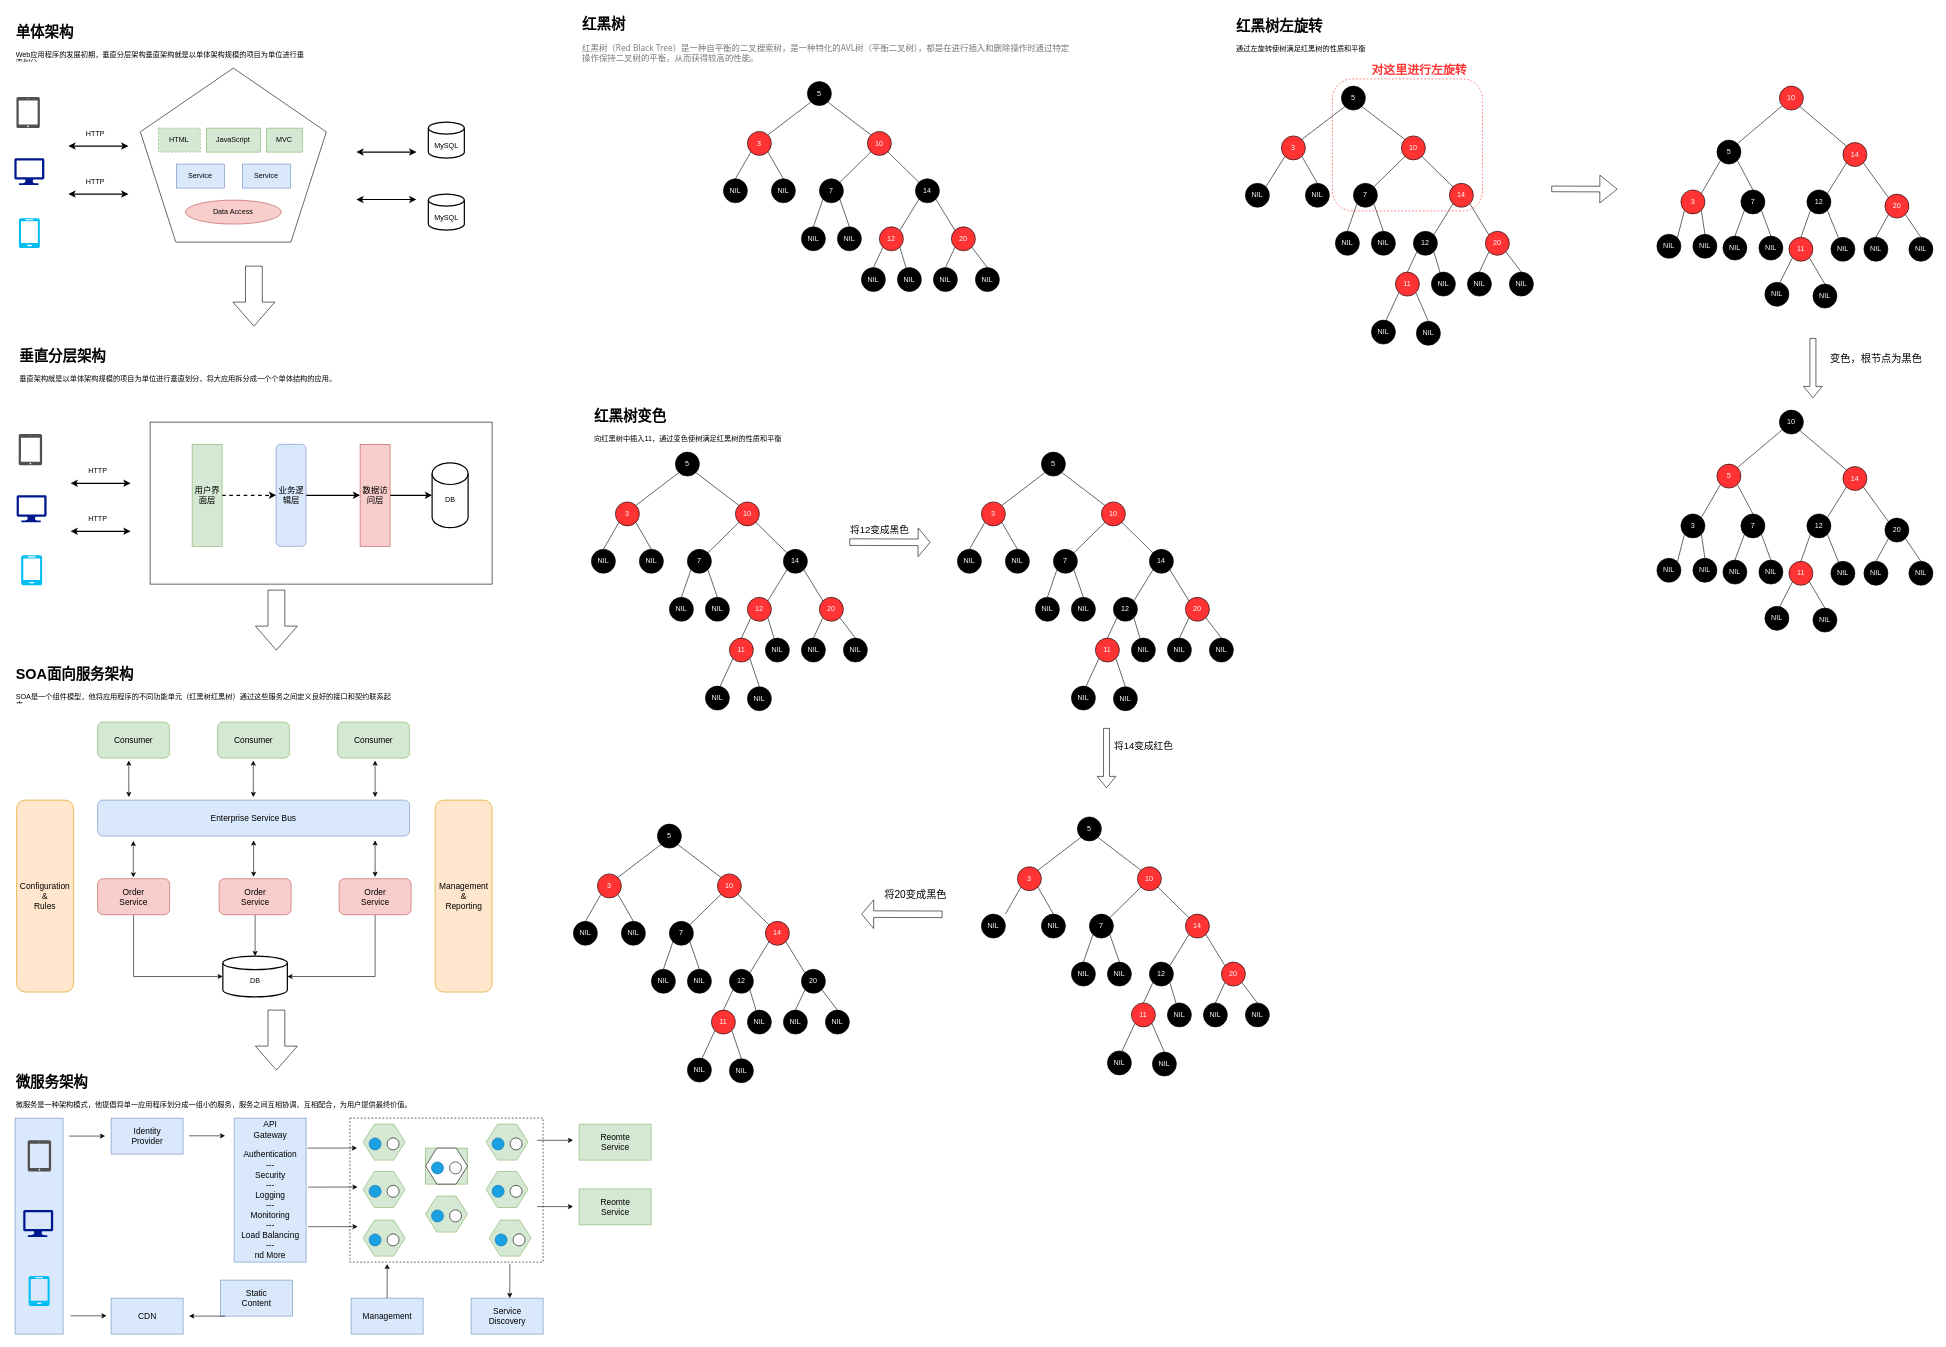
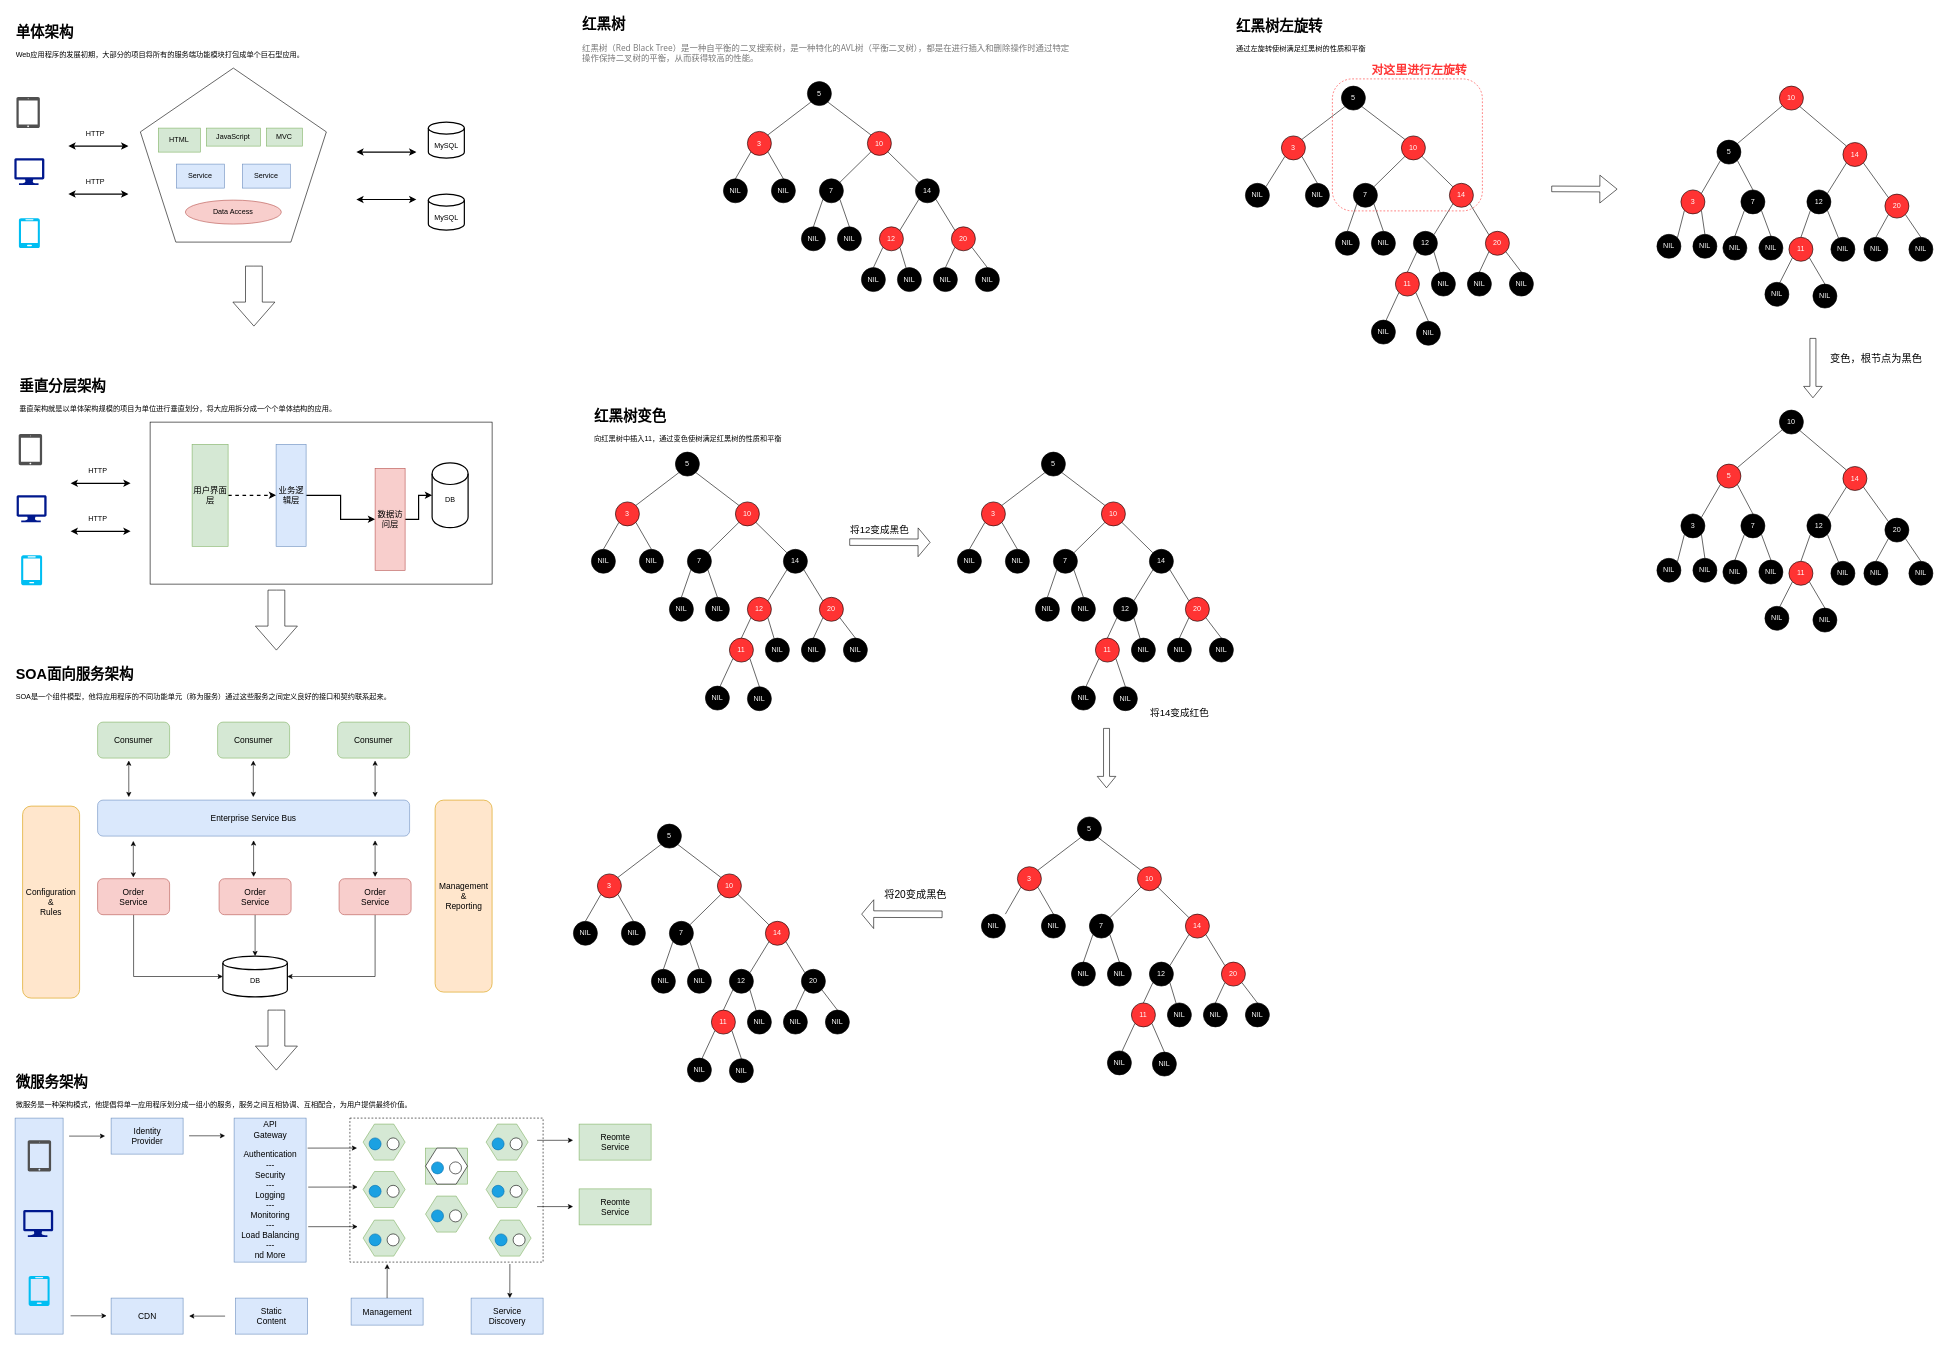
(164, 27) -> (159, 23)
(179, 140) -> (179, 140)
(233, 140) -> (233, 137)
(284, 140) -> (284, 137)
(194, 368) -> (194, 398)
(207, 495) -> (210, 495)
(291, 495) -> (291, 495)
(375, 495) -> (390, 519)
(206, 669) -> (202, 665)
(1143, 746) -> (1179, 713)
(45, 896) -> (51, 902)
(257, 1298) -> (272, 1316)
(387, 1316) -> (387, 1312)
